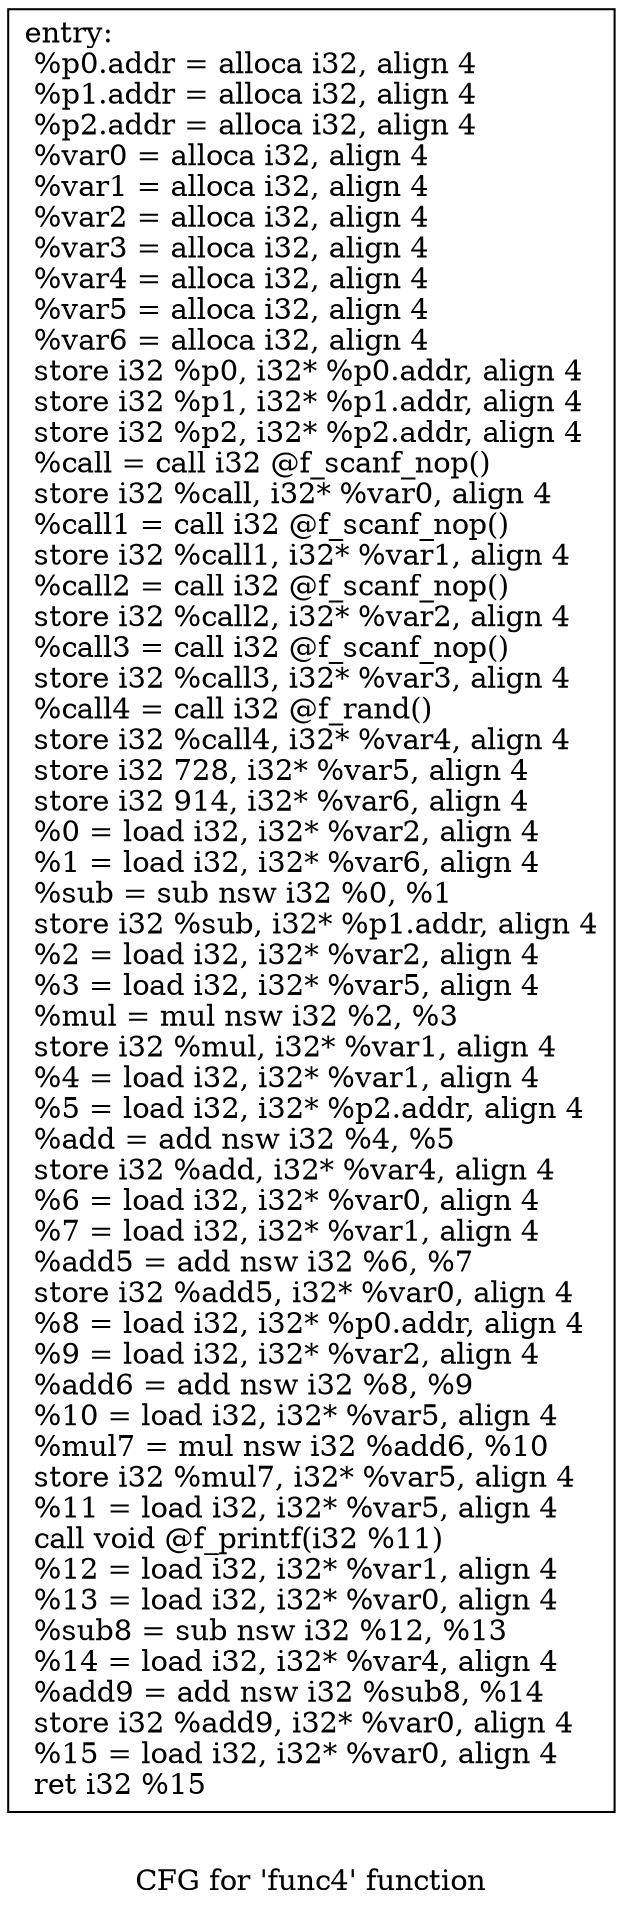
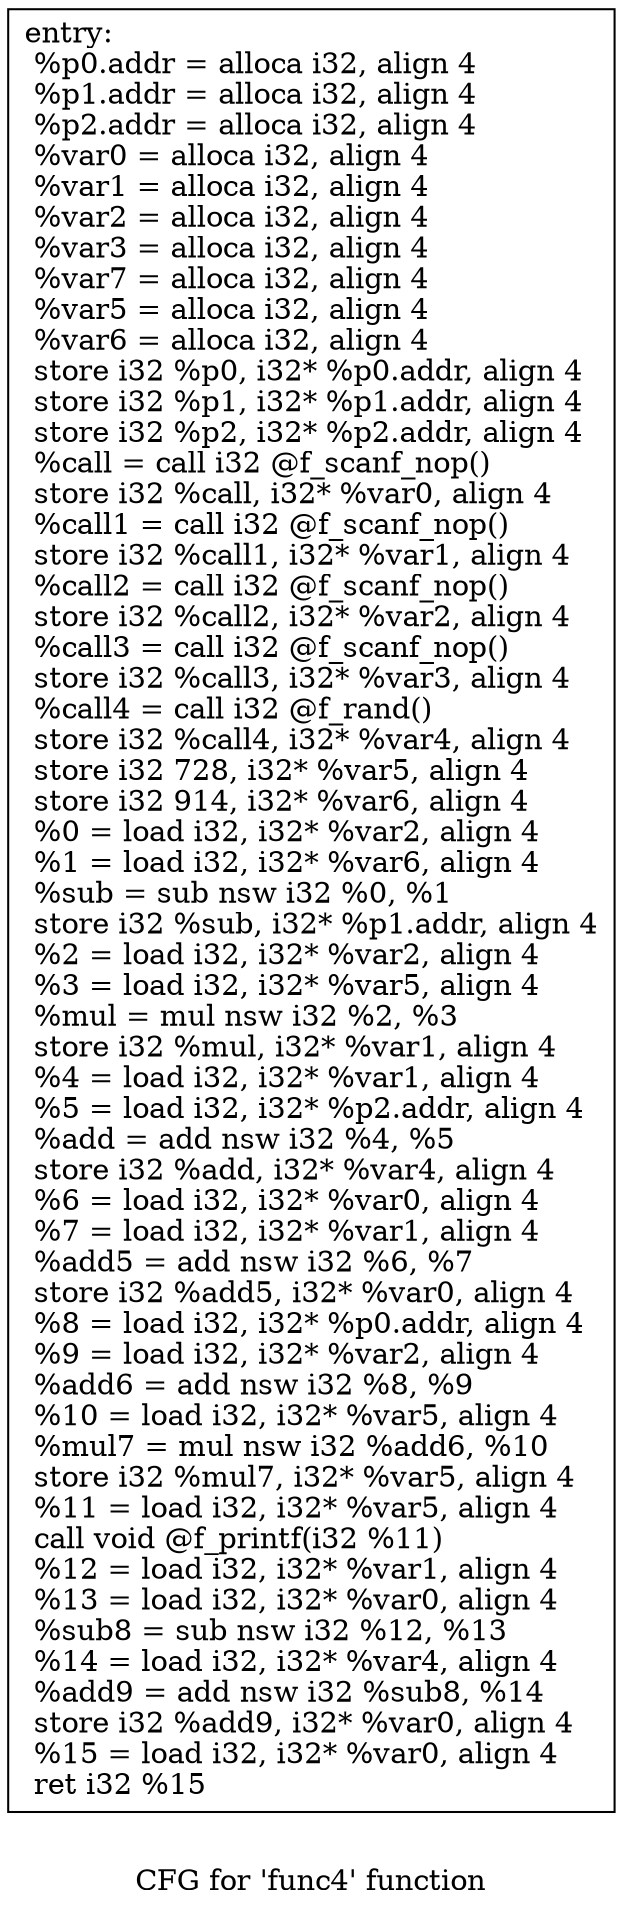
(227, 280) -> (227, 280)
